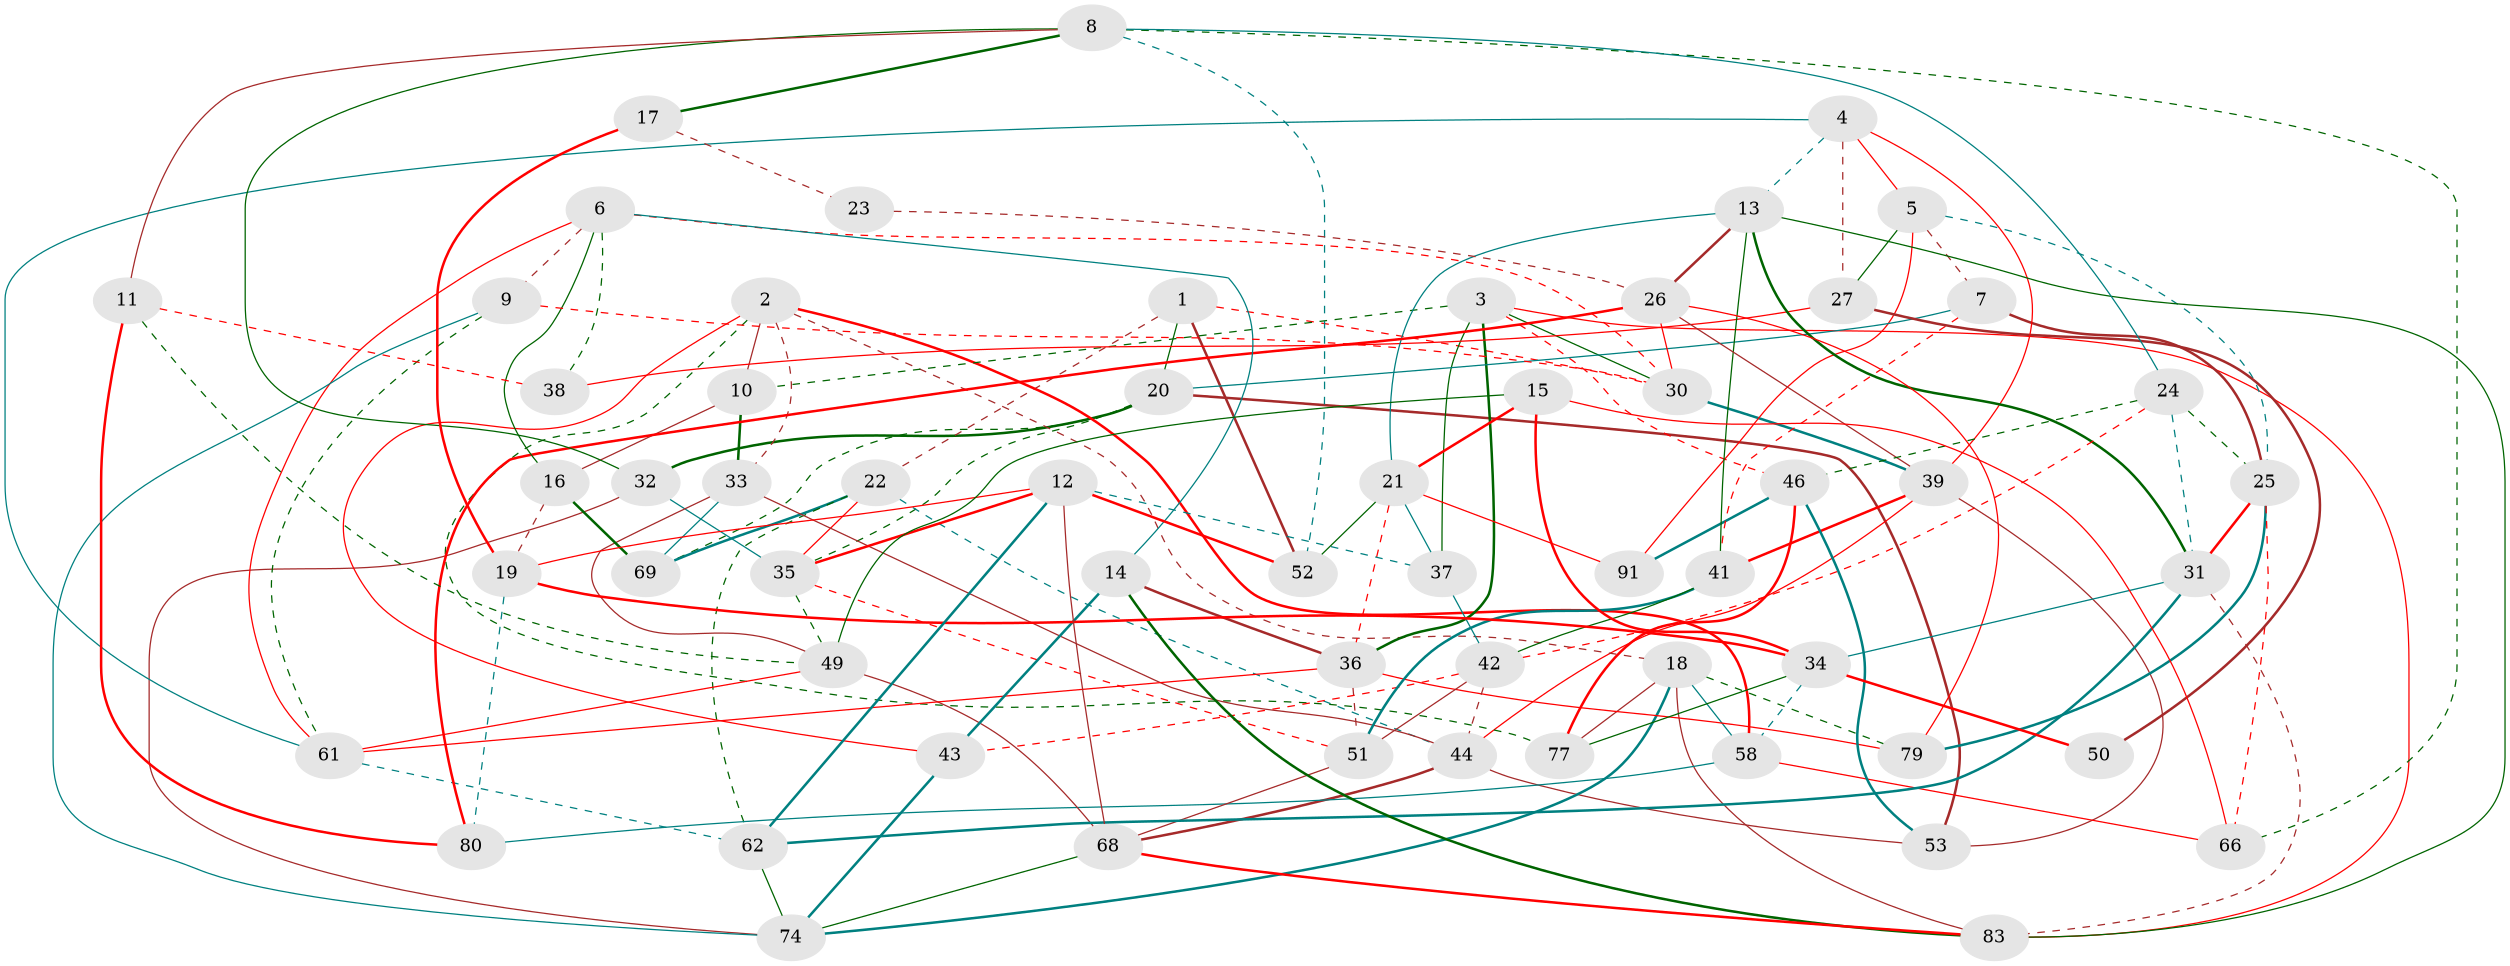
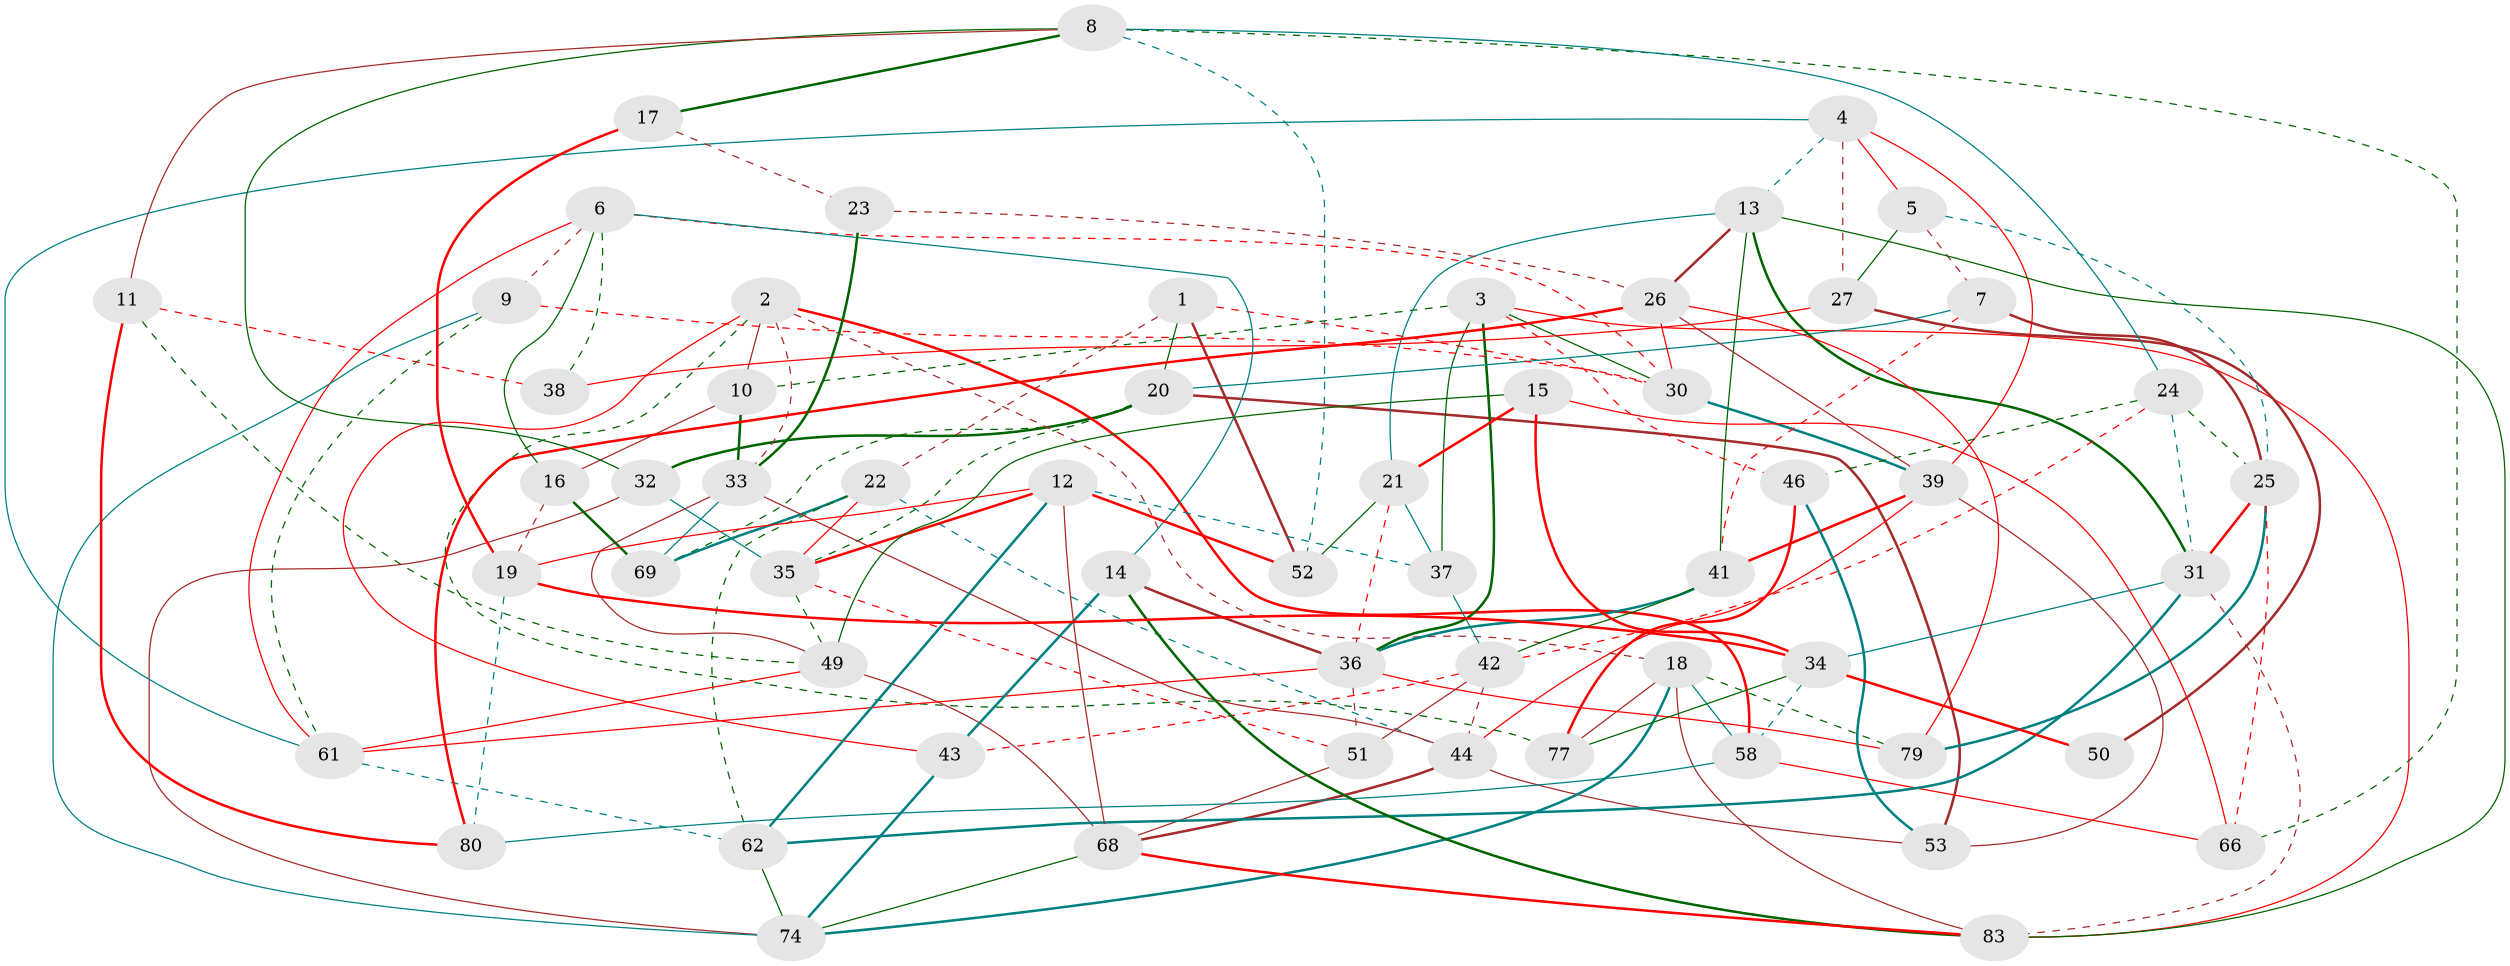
none -> (829, 366)
(1629, 574) -> none
(1439, 646) -> (1537, 621)
